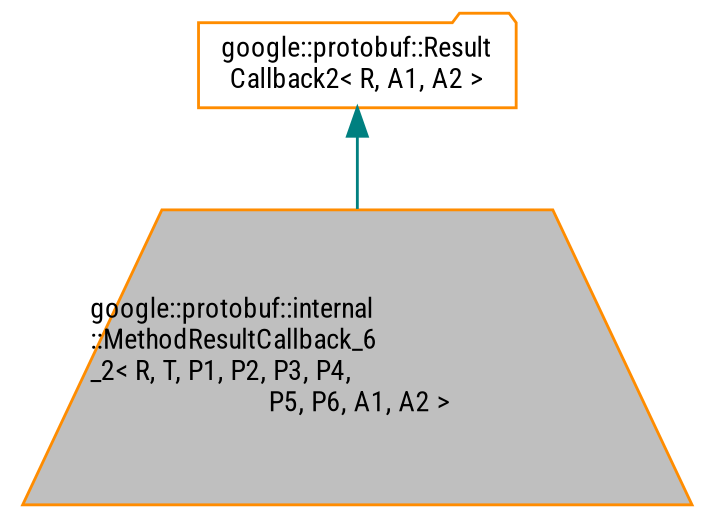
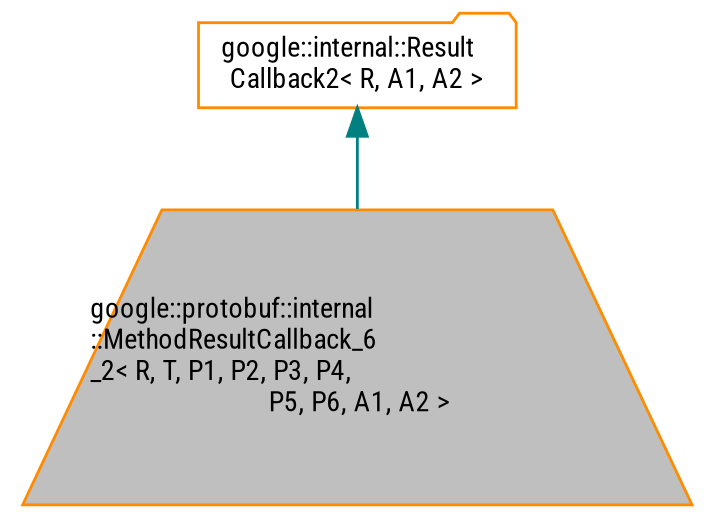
(357, 65) -> (357, 65)
